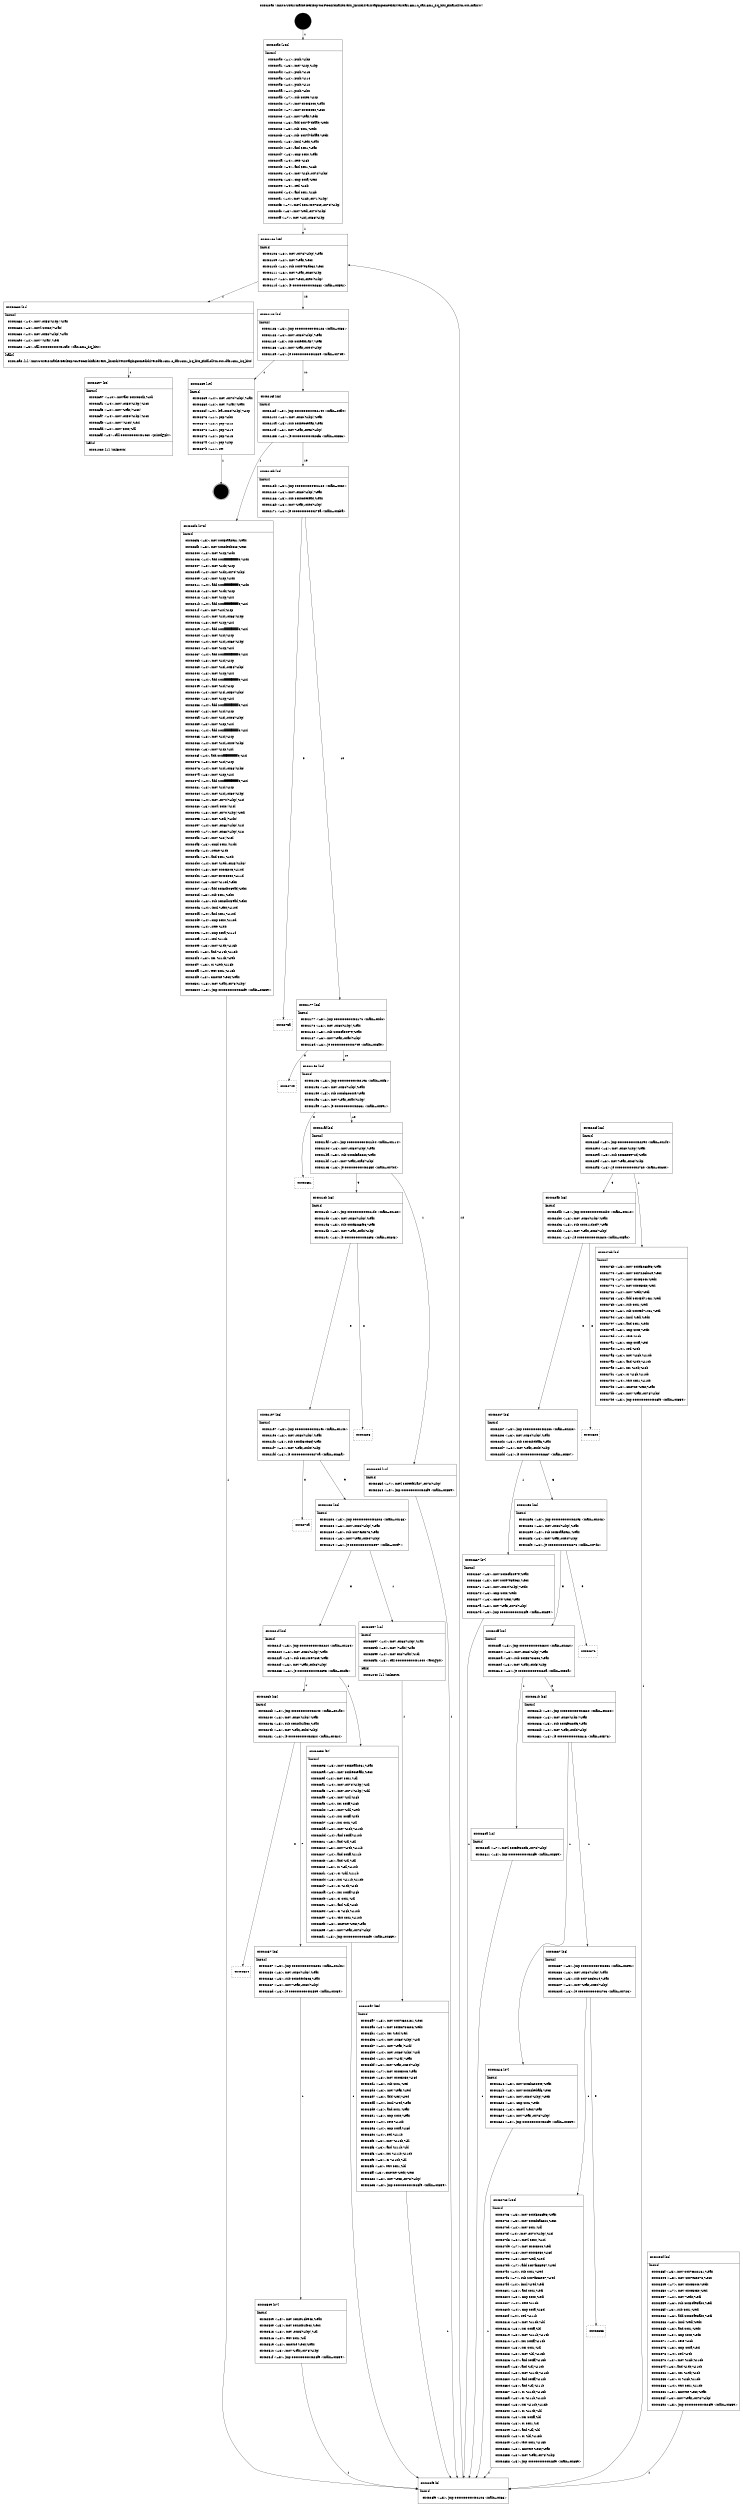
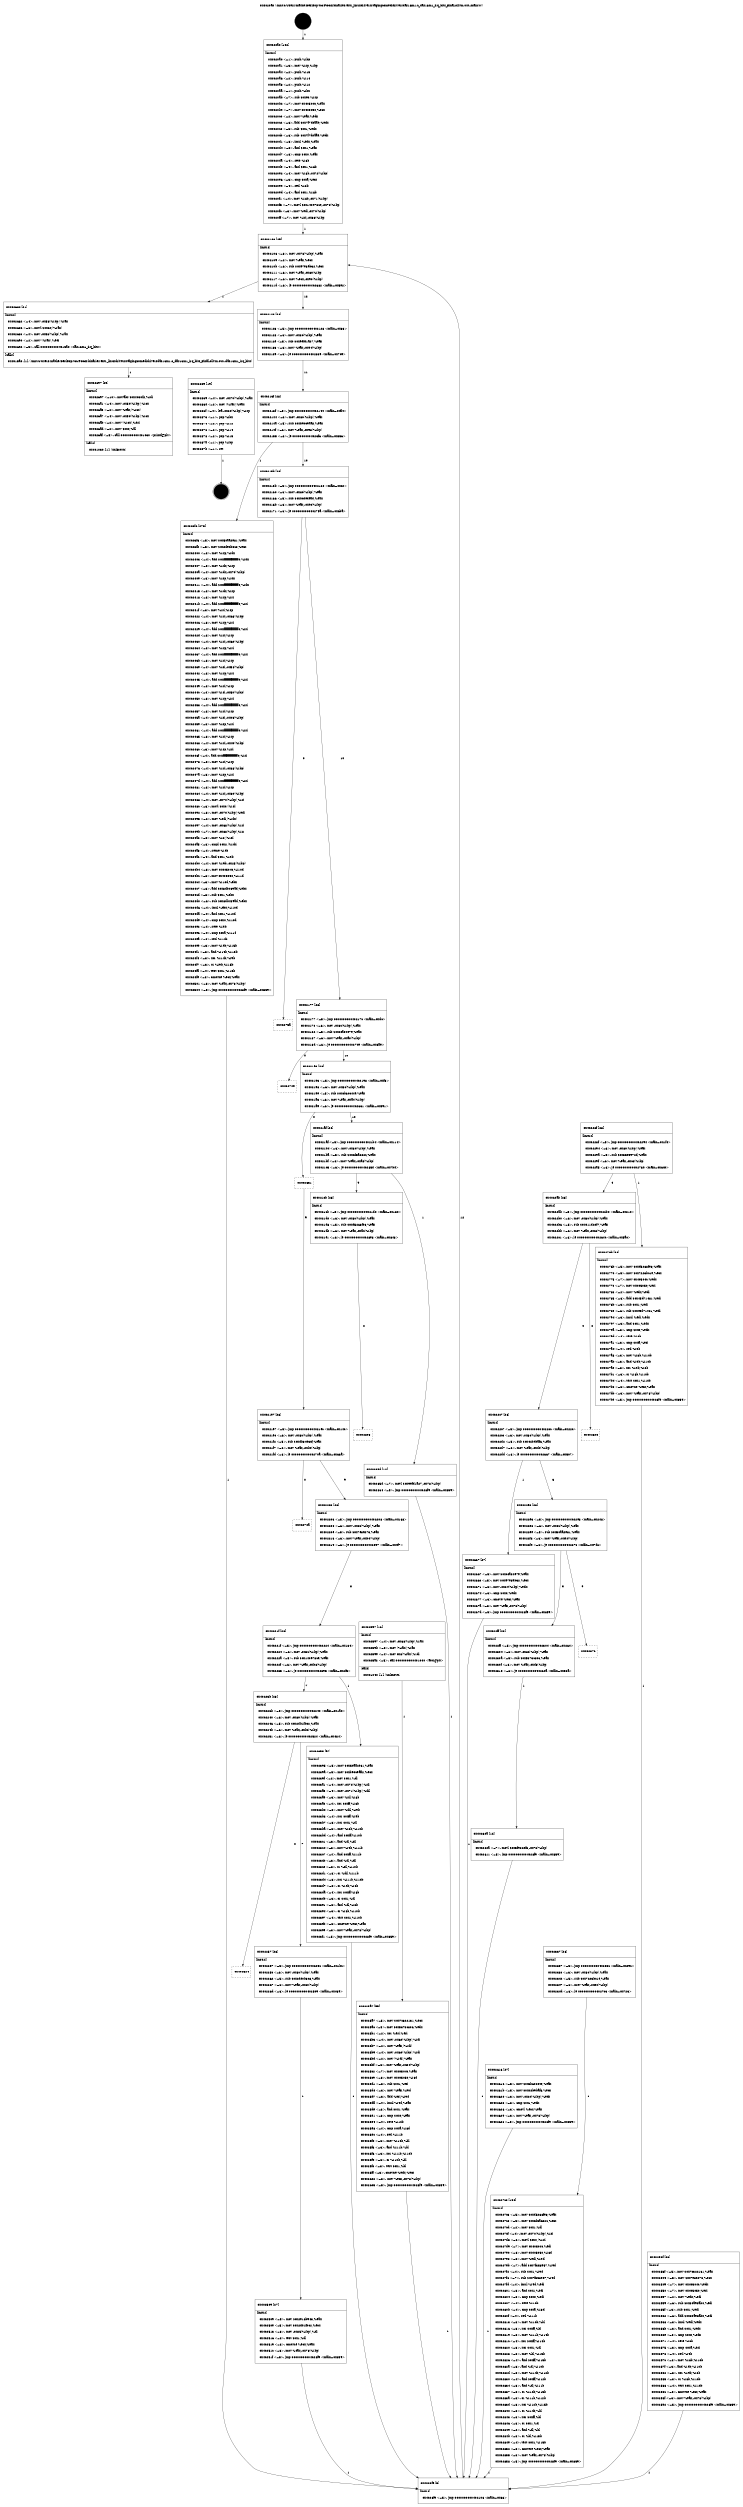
(265, 369) -> none
(330, 1325) -> (304, 1298)
(381, 1585) -> none
(569, 1717) -> none
(596, 2331) -> none
